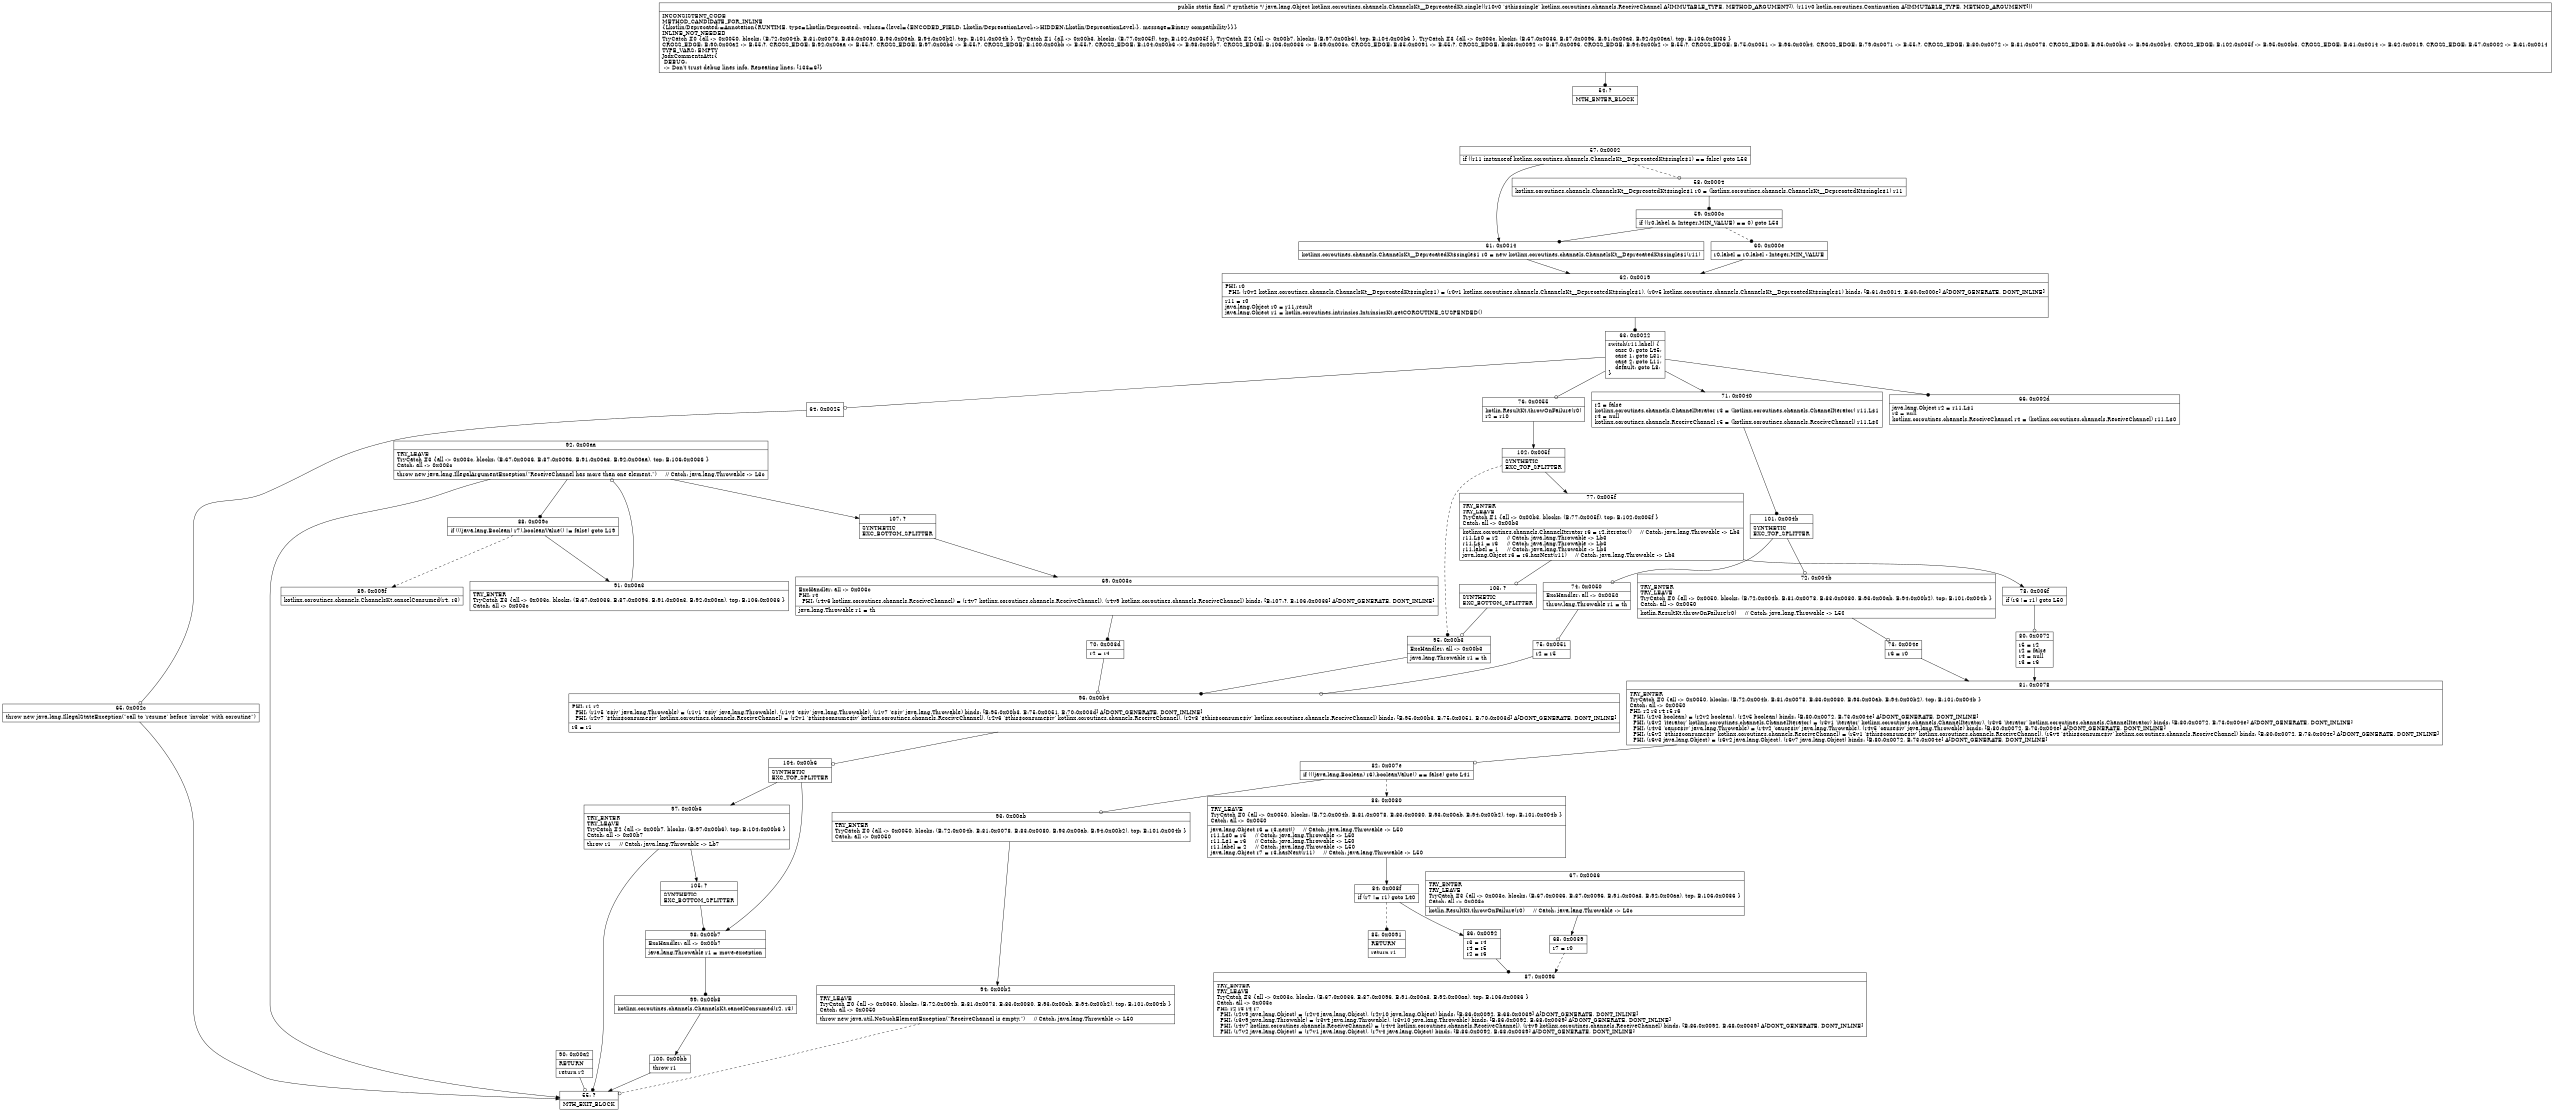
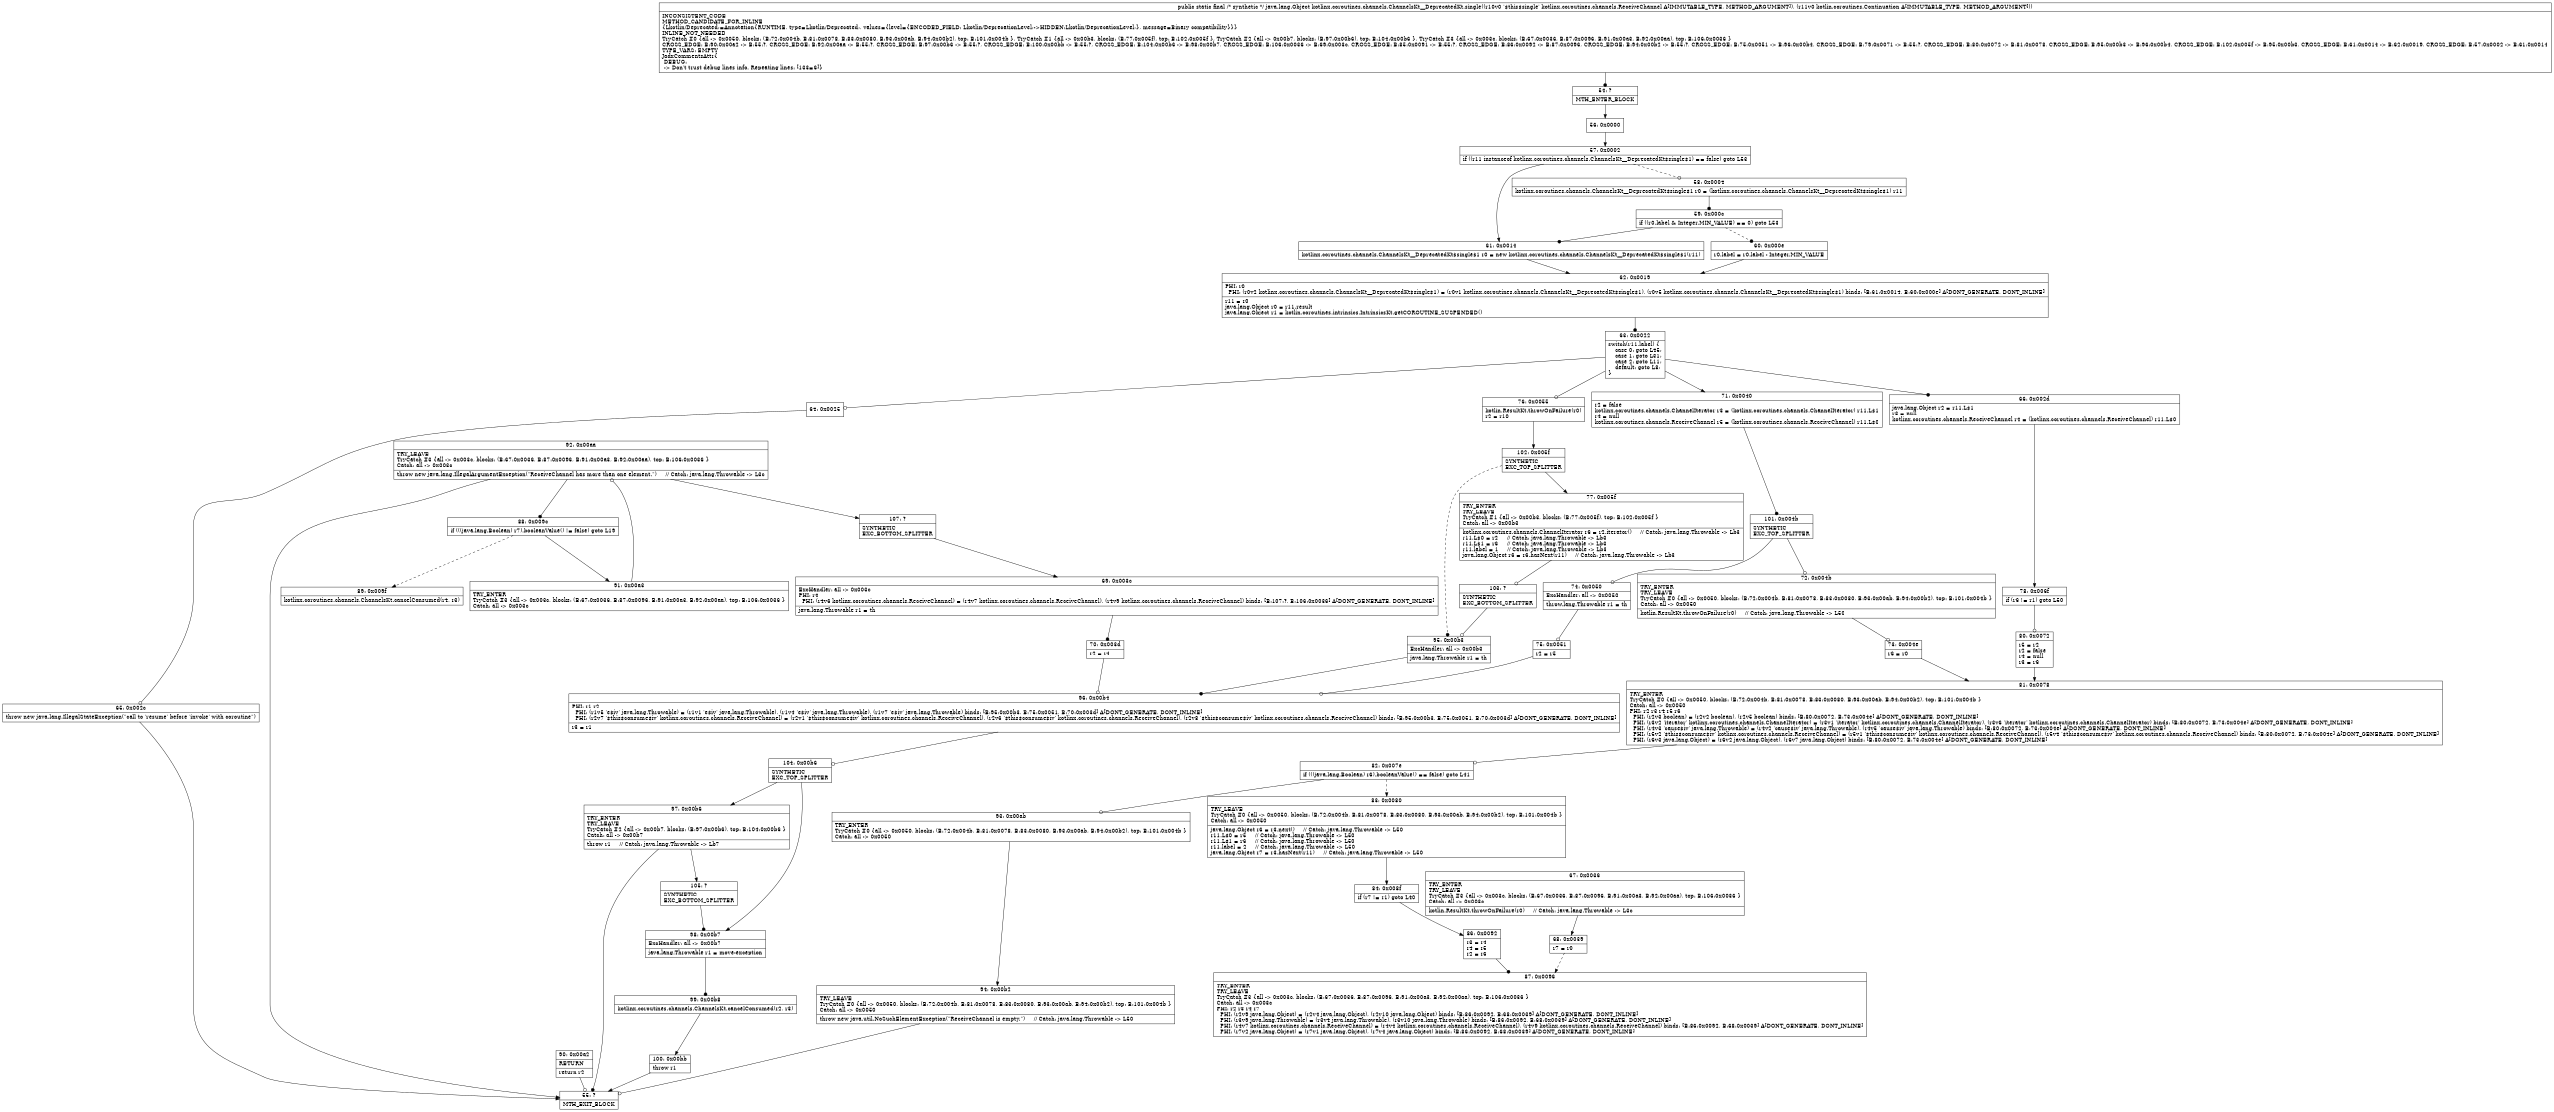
none -> (1605, 125)
(1884, 564) -> (2035, 504)
(1387, 944) -> none
(771, 1059) -> (771, 1059)
